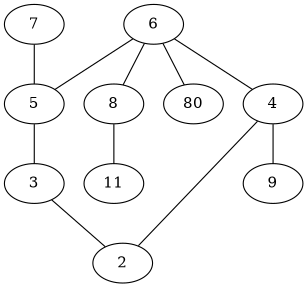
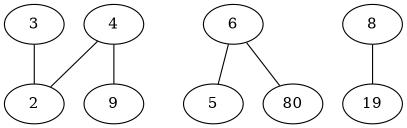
(34, 24) -> none
(134, 64) -> none
(213, 64) -> none
(34, 144) -> none
(114, 184) -> (373, 104)
